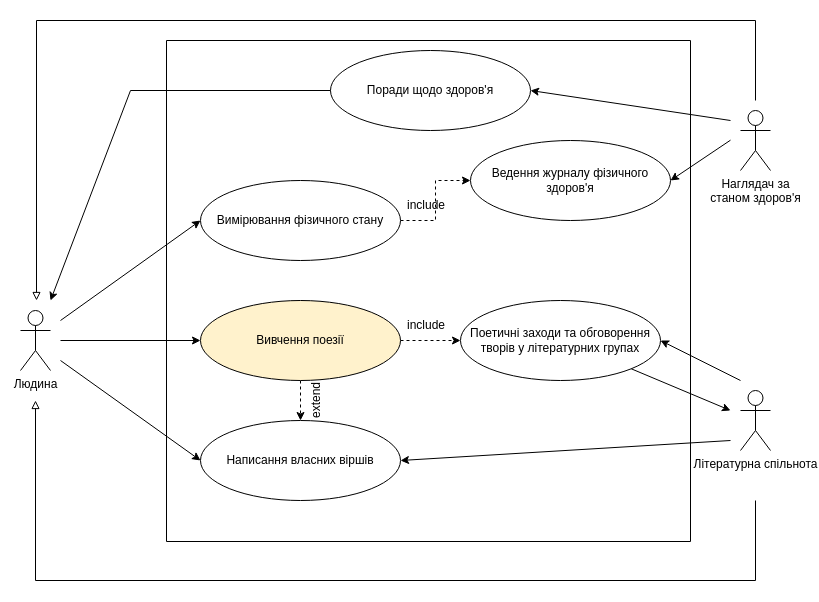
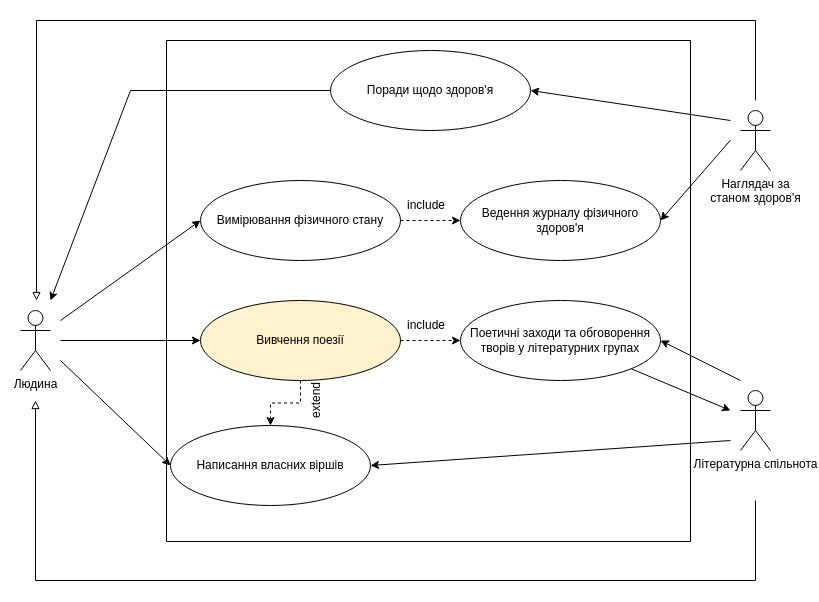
(571, 181) -> (561, 221)
(301, 461) -> (271, 466)
